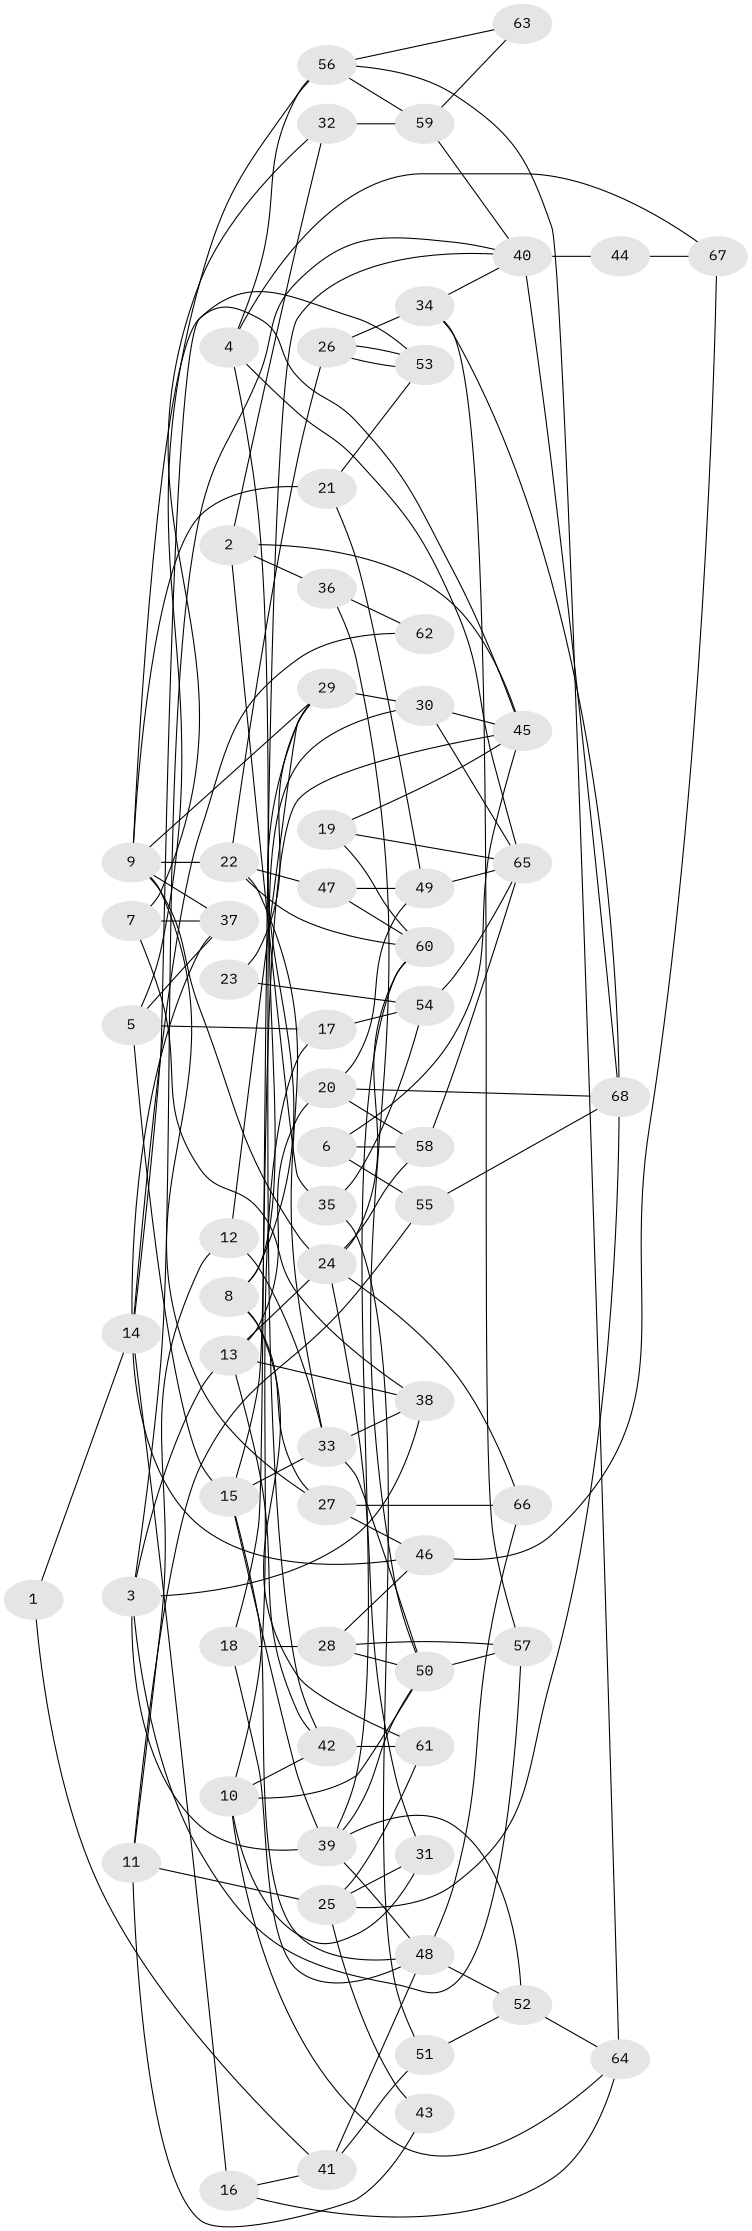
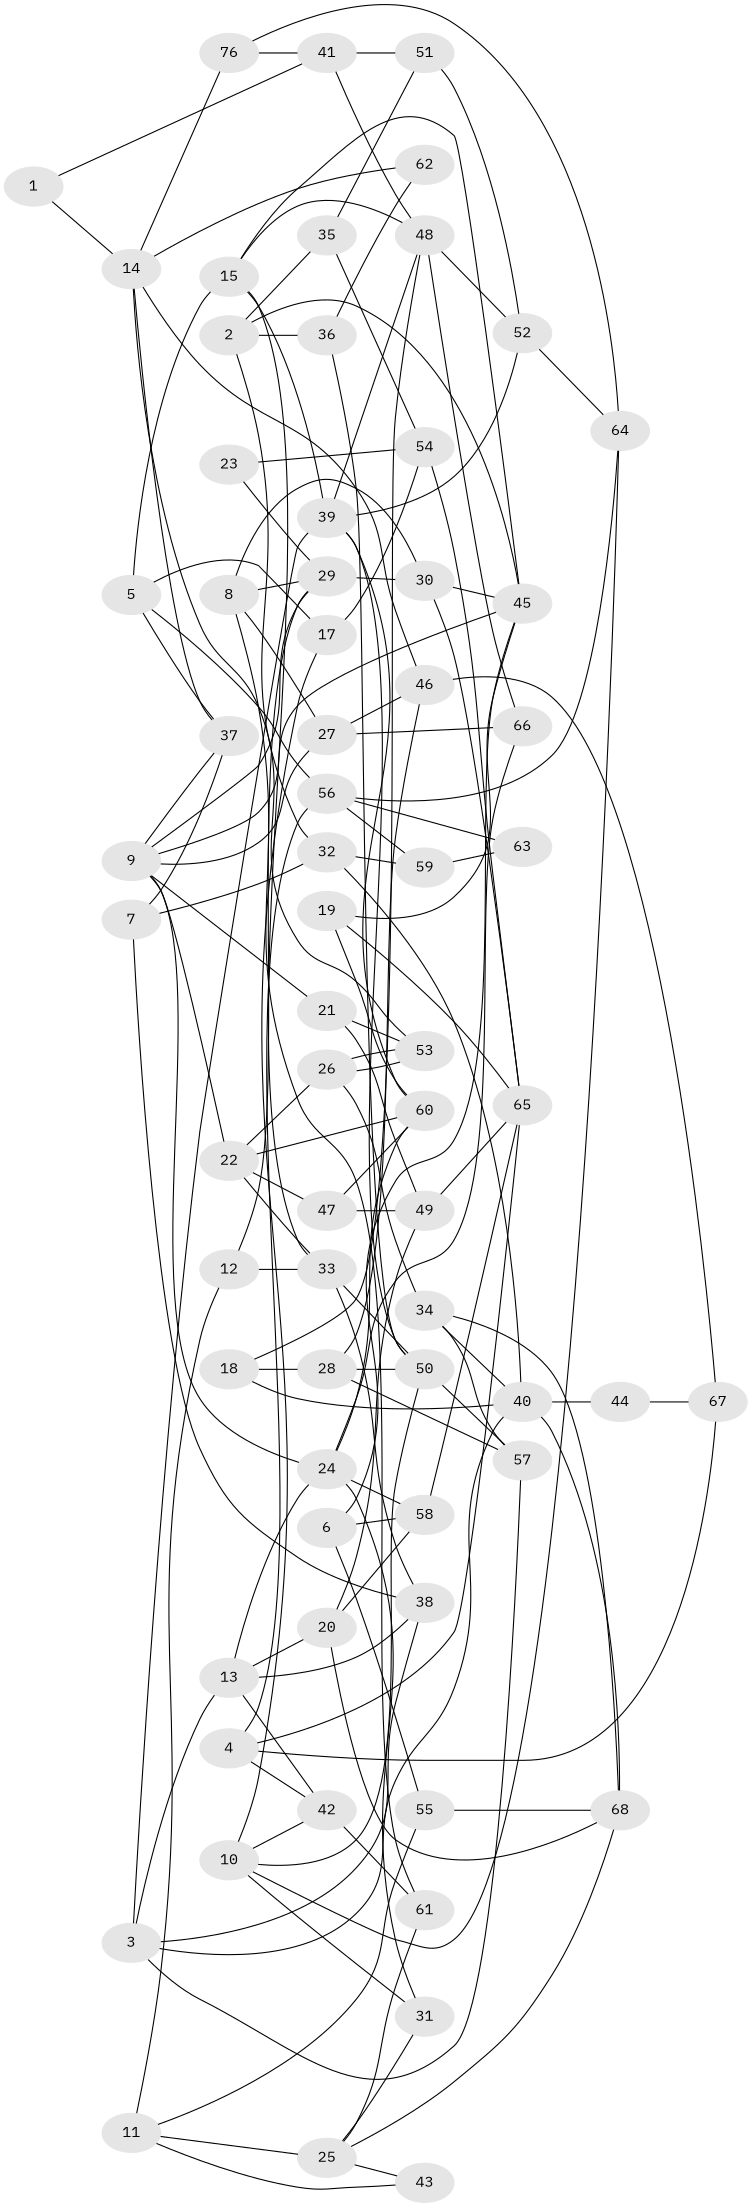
(474, 190) -> (465, 1053)
(229, 2191) -> (229, 53)
